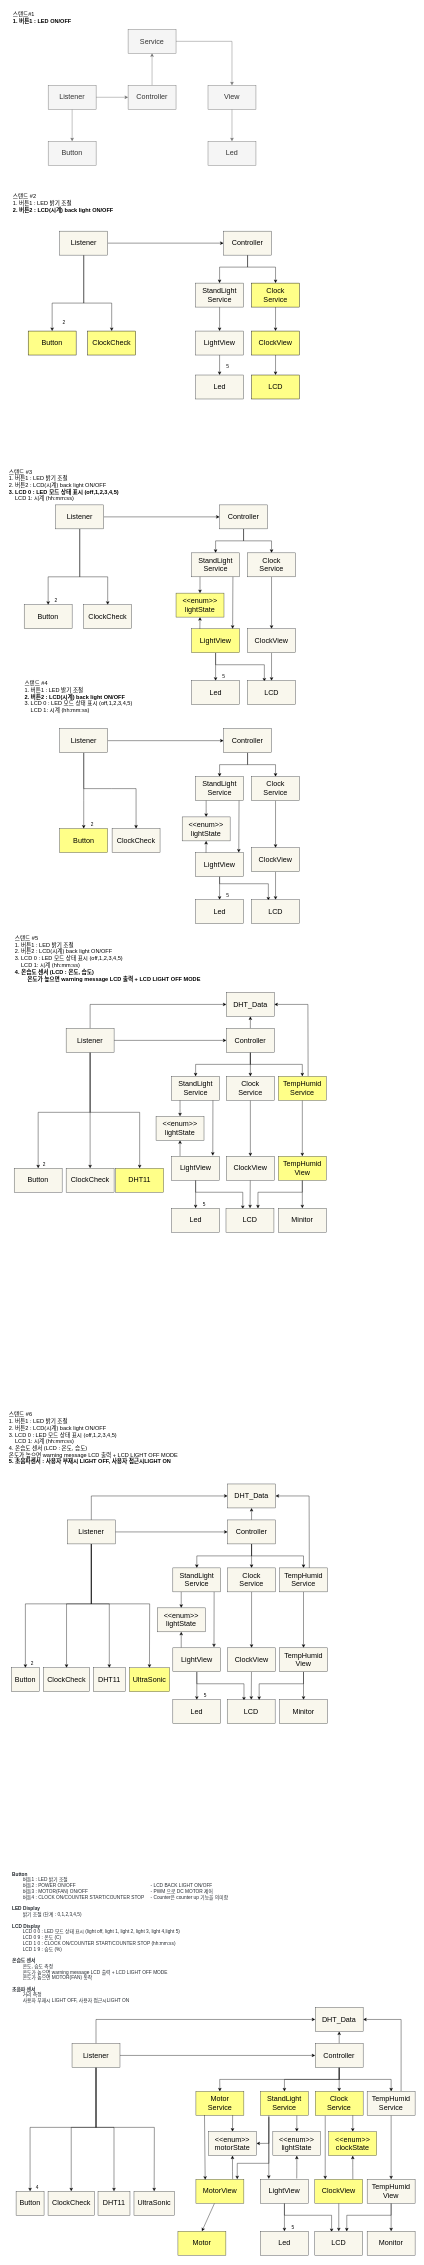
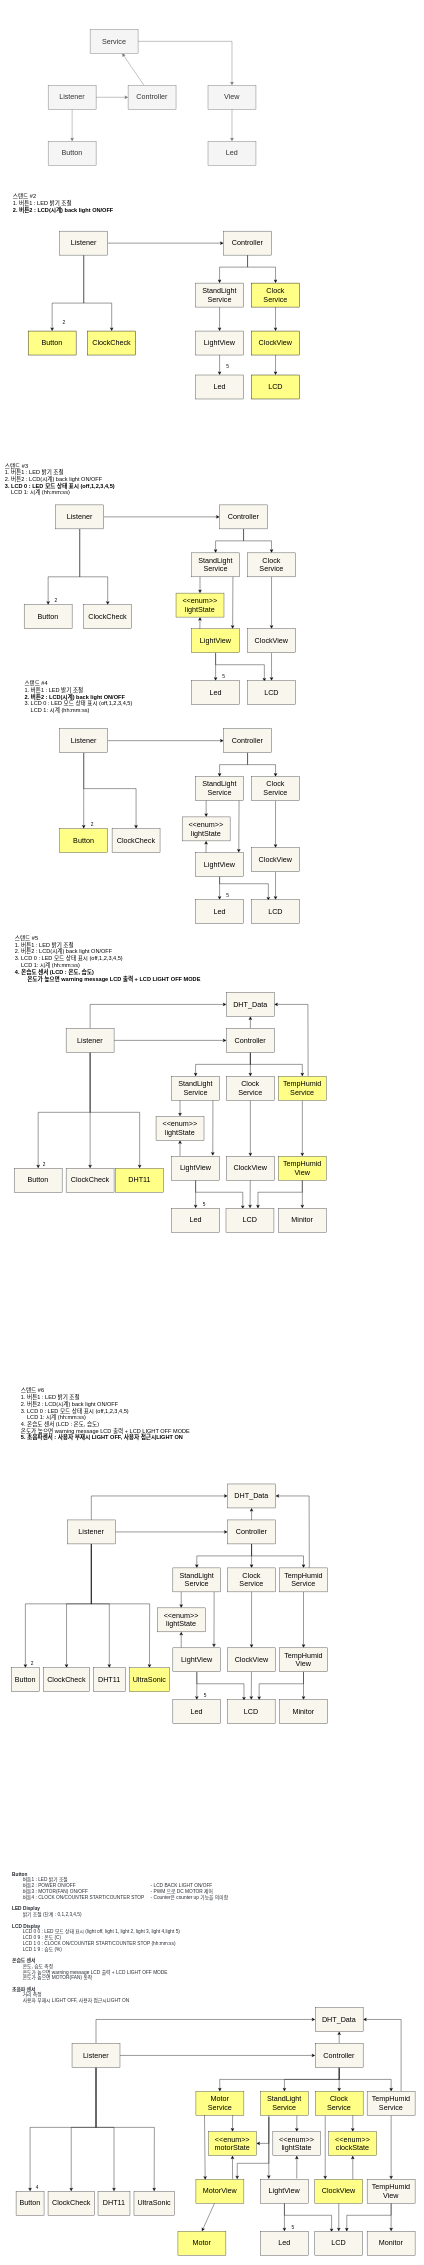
(44, 16) -> none
(152, 40) -> (114, 40)
(68, 484) -> (64, 478)
(98, 1438) -> (110, 1414)
(233, 2144) -> (233, 2144)
